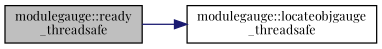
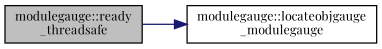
(282, 24) -> (282, 24)
